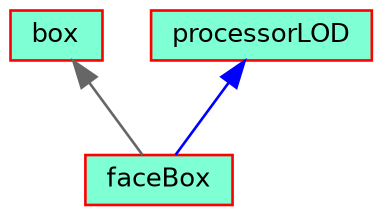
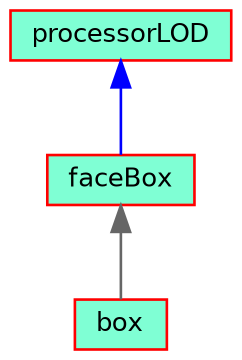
(116, 119) -> (121, 266)
